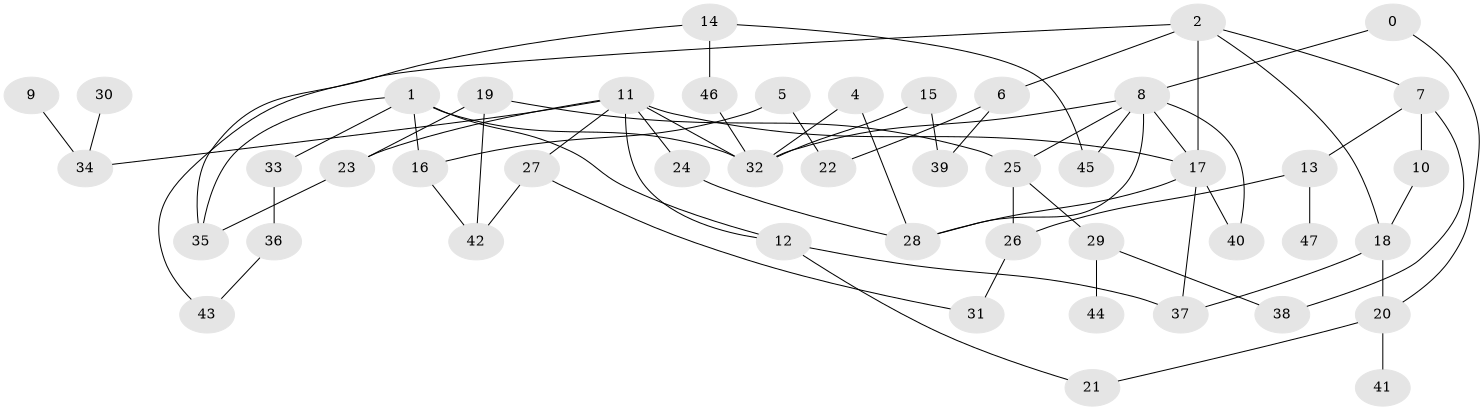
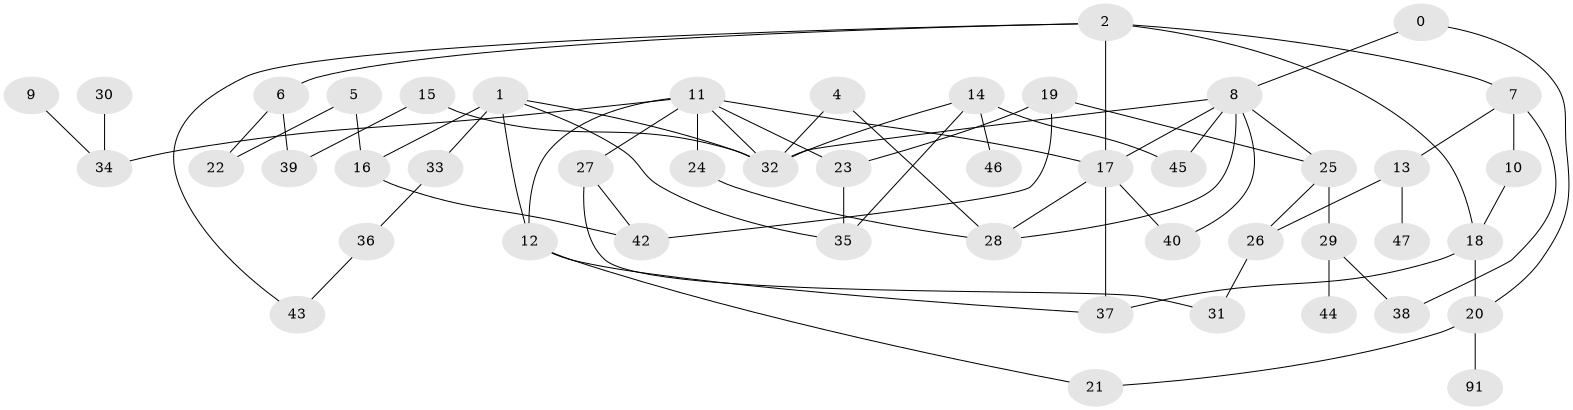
(733, 132) -> (863, 130)
(1383, 388) -> (1475, 388)
